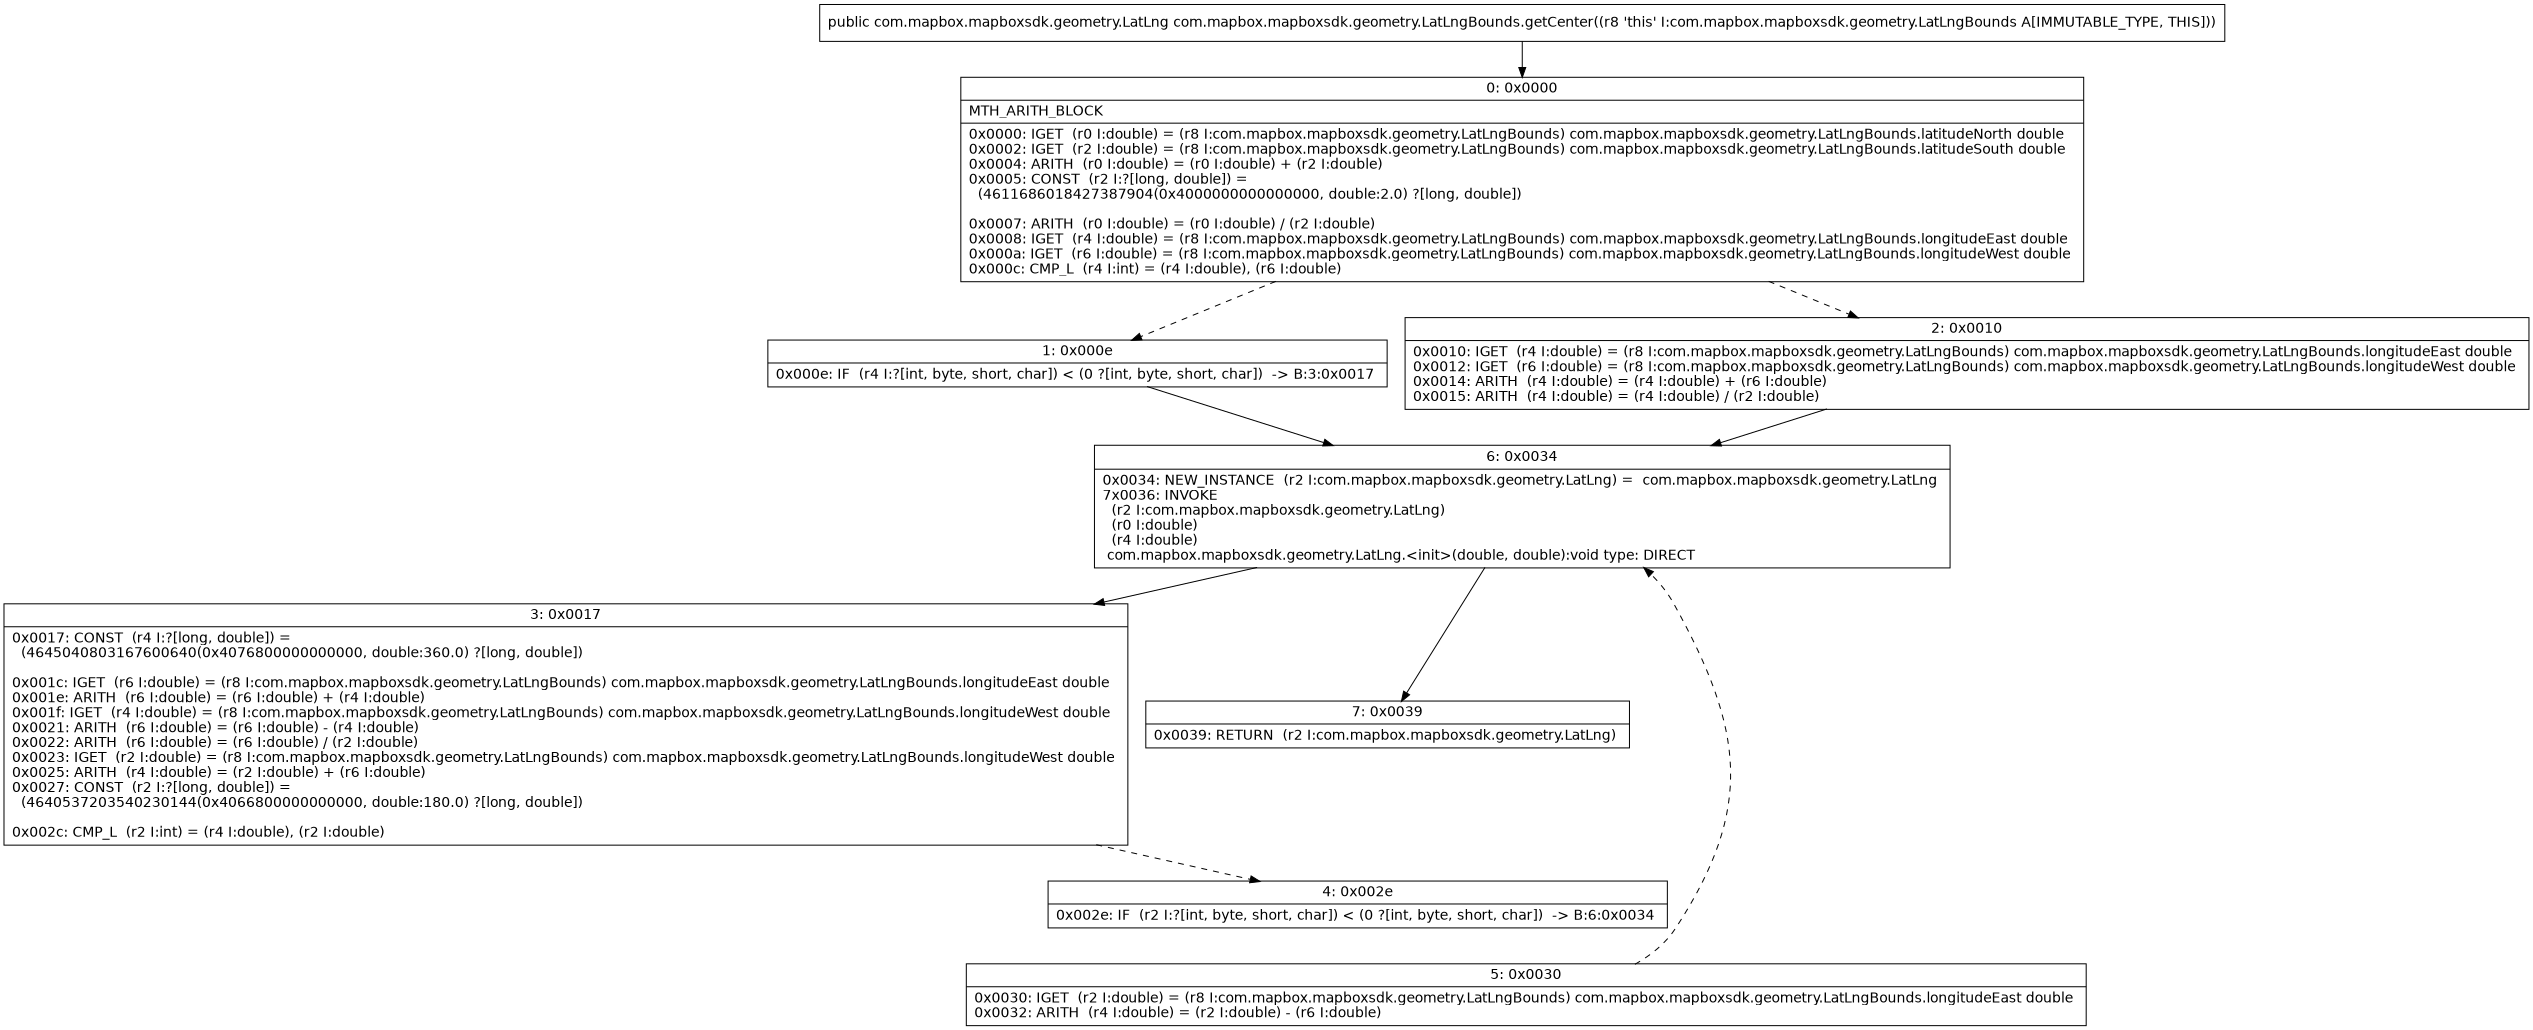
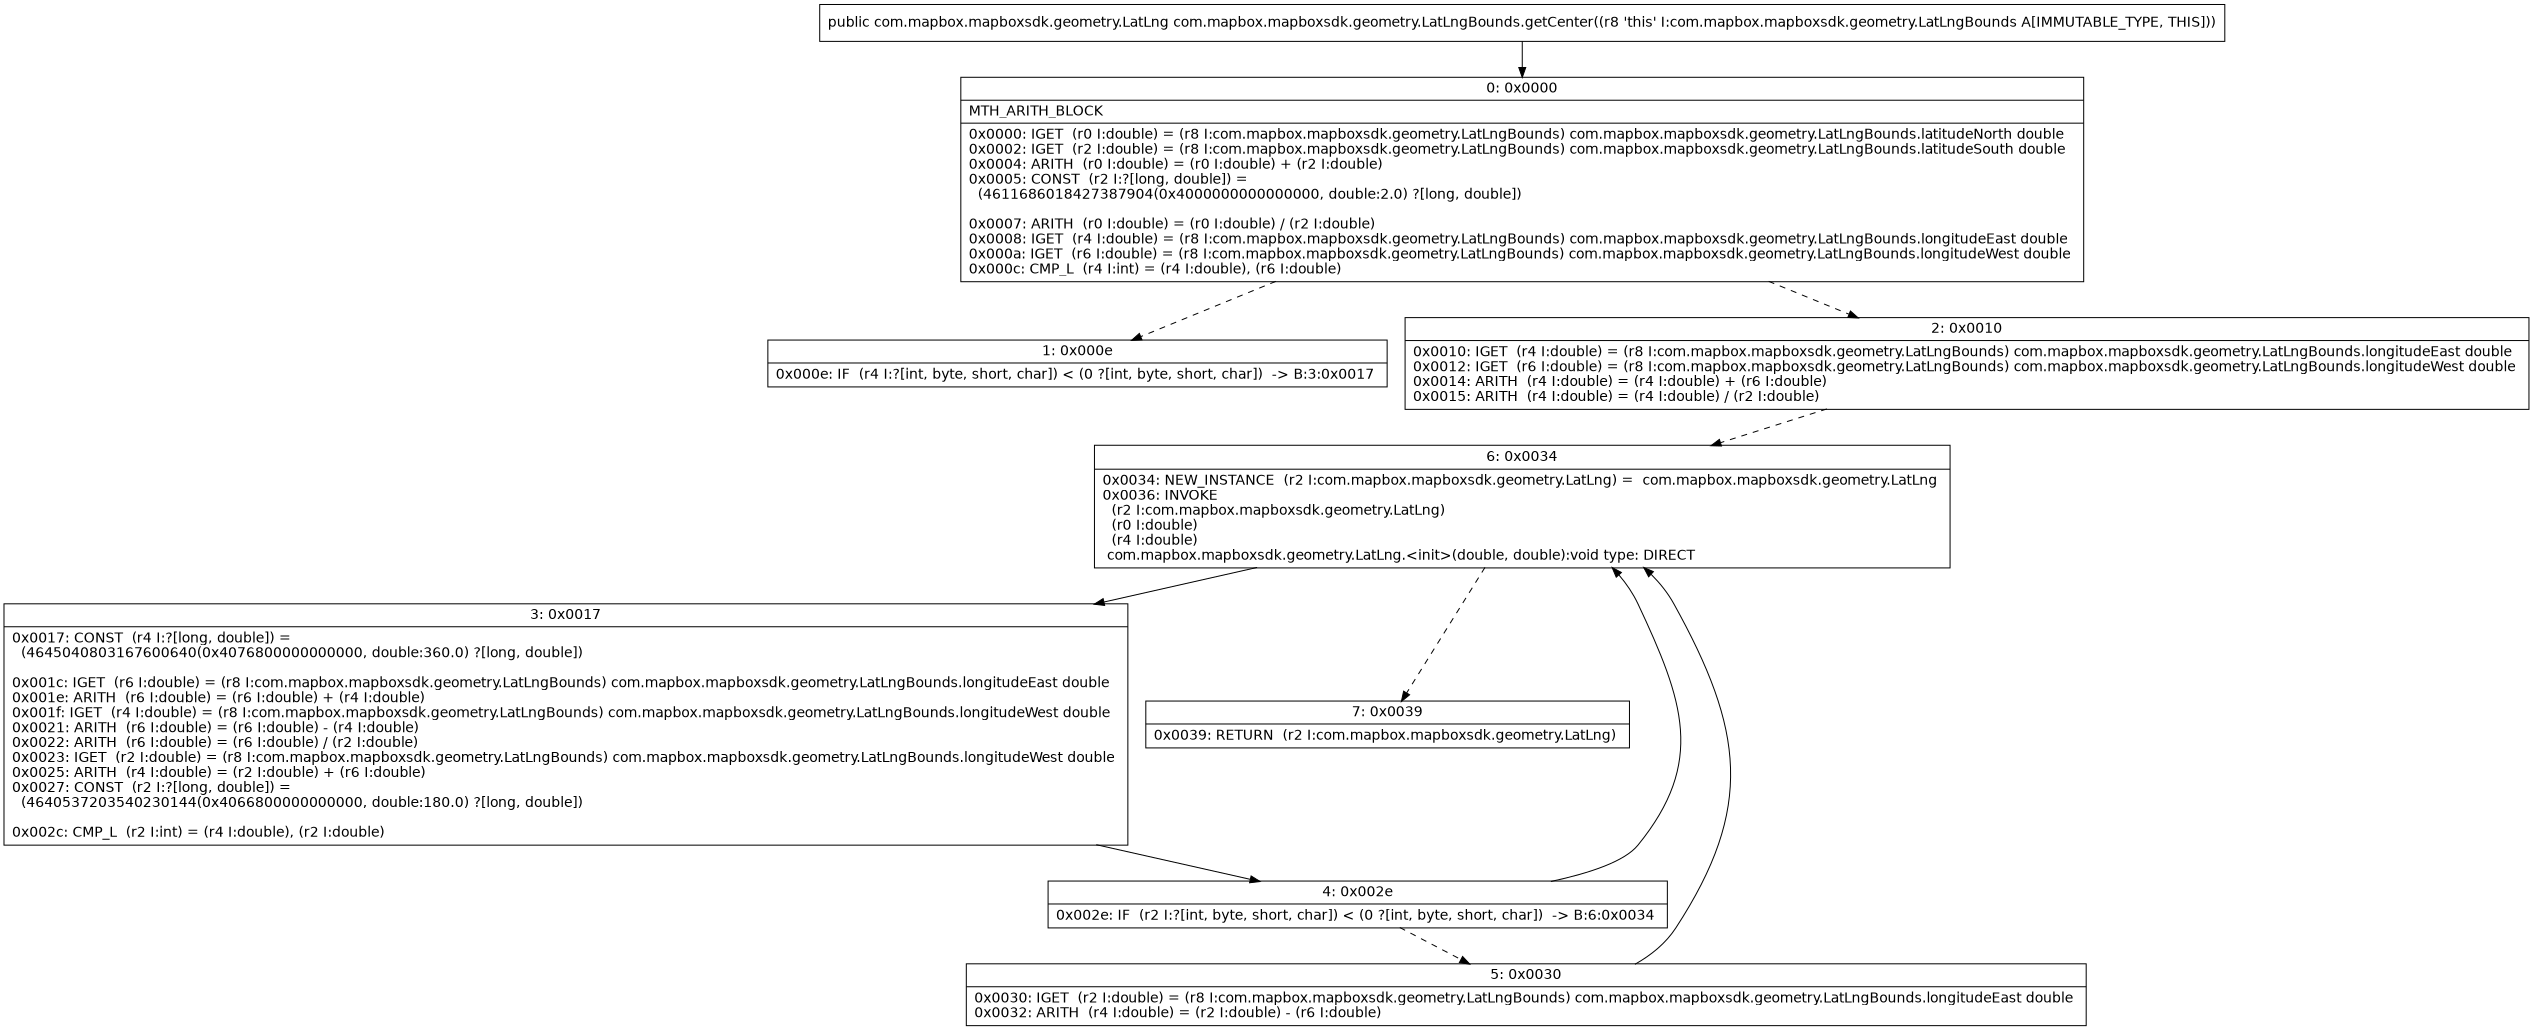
(1235, 415) -> (1680, 757)
(1774, 426) -> (1774, 426)
(1165, 496) -> (1165, 496)
(1446, 630) -> (1446, 630)
(1730, 775) -> (1730, 775)
(1173, 862) -> (1173, 862)
none -> (1430, 943)
